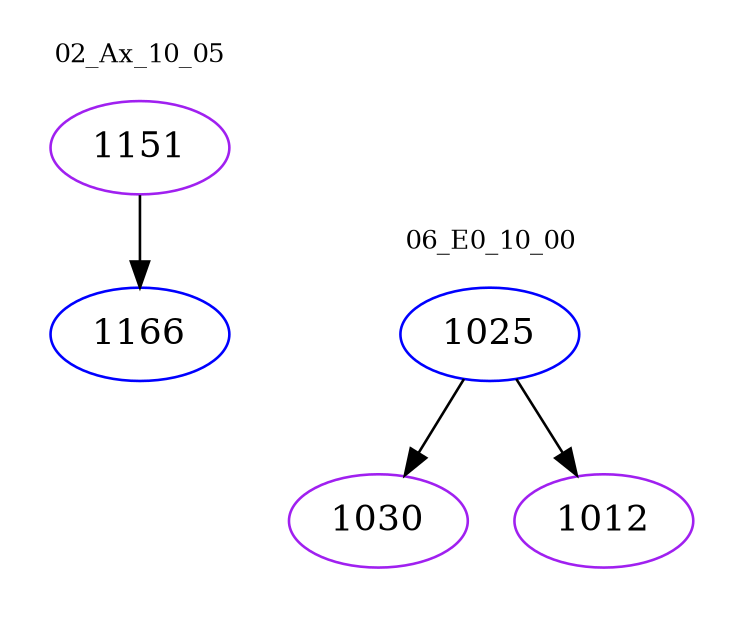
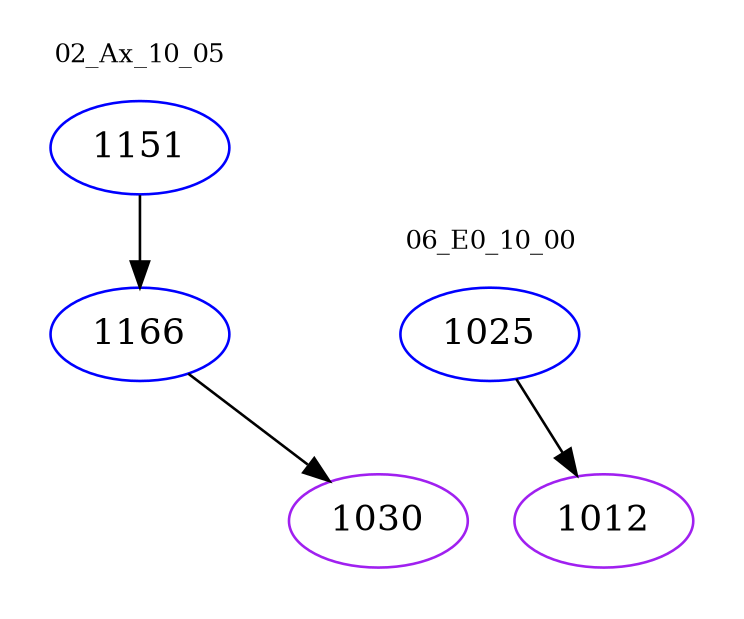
(140, 148) -> (140, 148)
(441, 416) -> (248, 419)
